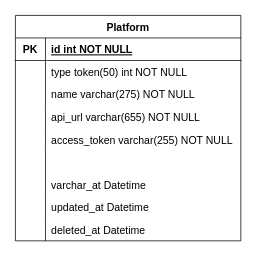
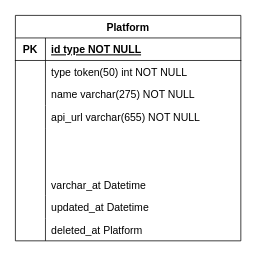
(90, 50) -> (94, 50)
(143, 139) -> none
(103, 230) -> (103, 230)
